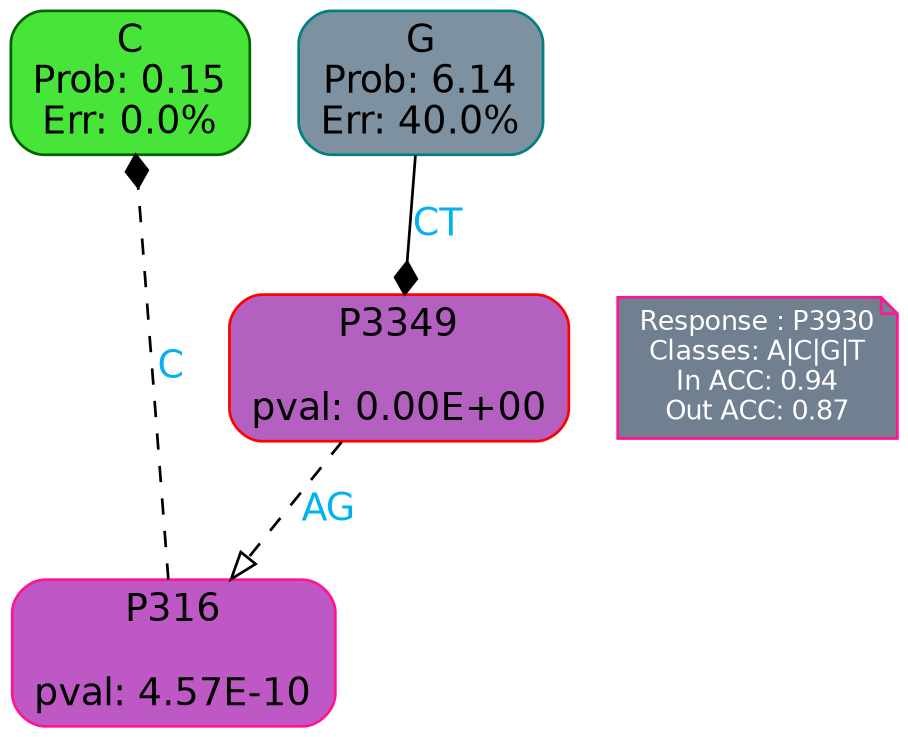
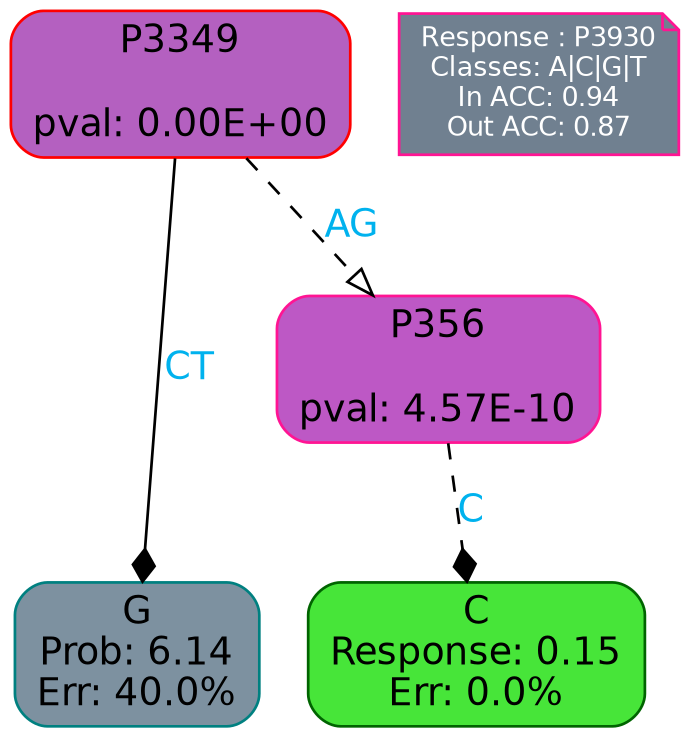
(130, 83) -> (477, 654)
(411, 209) -> (160, 354)
(174, 653) -> (439, 369)
